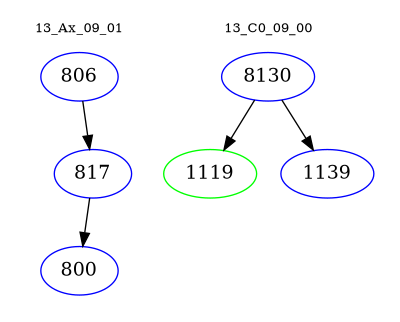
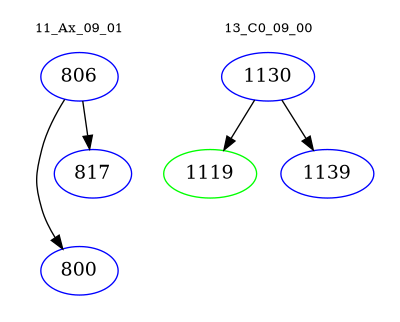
(79, 29) -> (79, 29)
(268, 77) -> (268, 77)
(87, 215) -> (38, 168)
